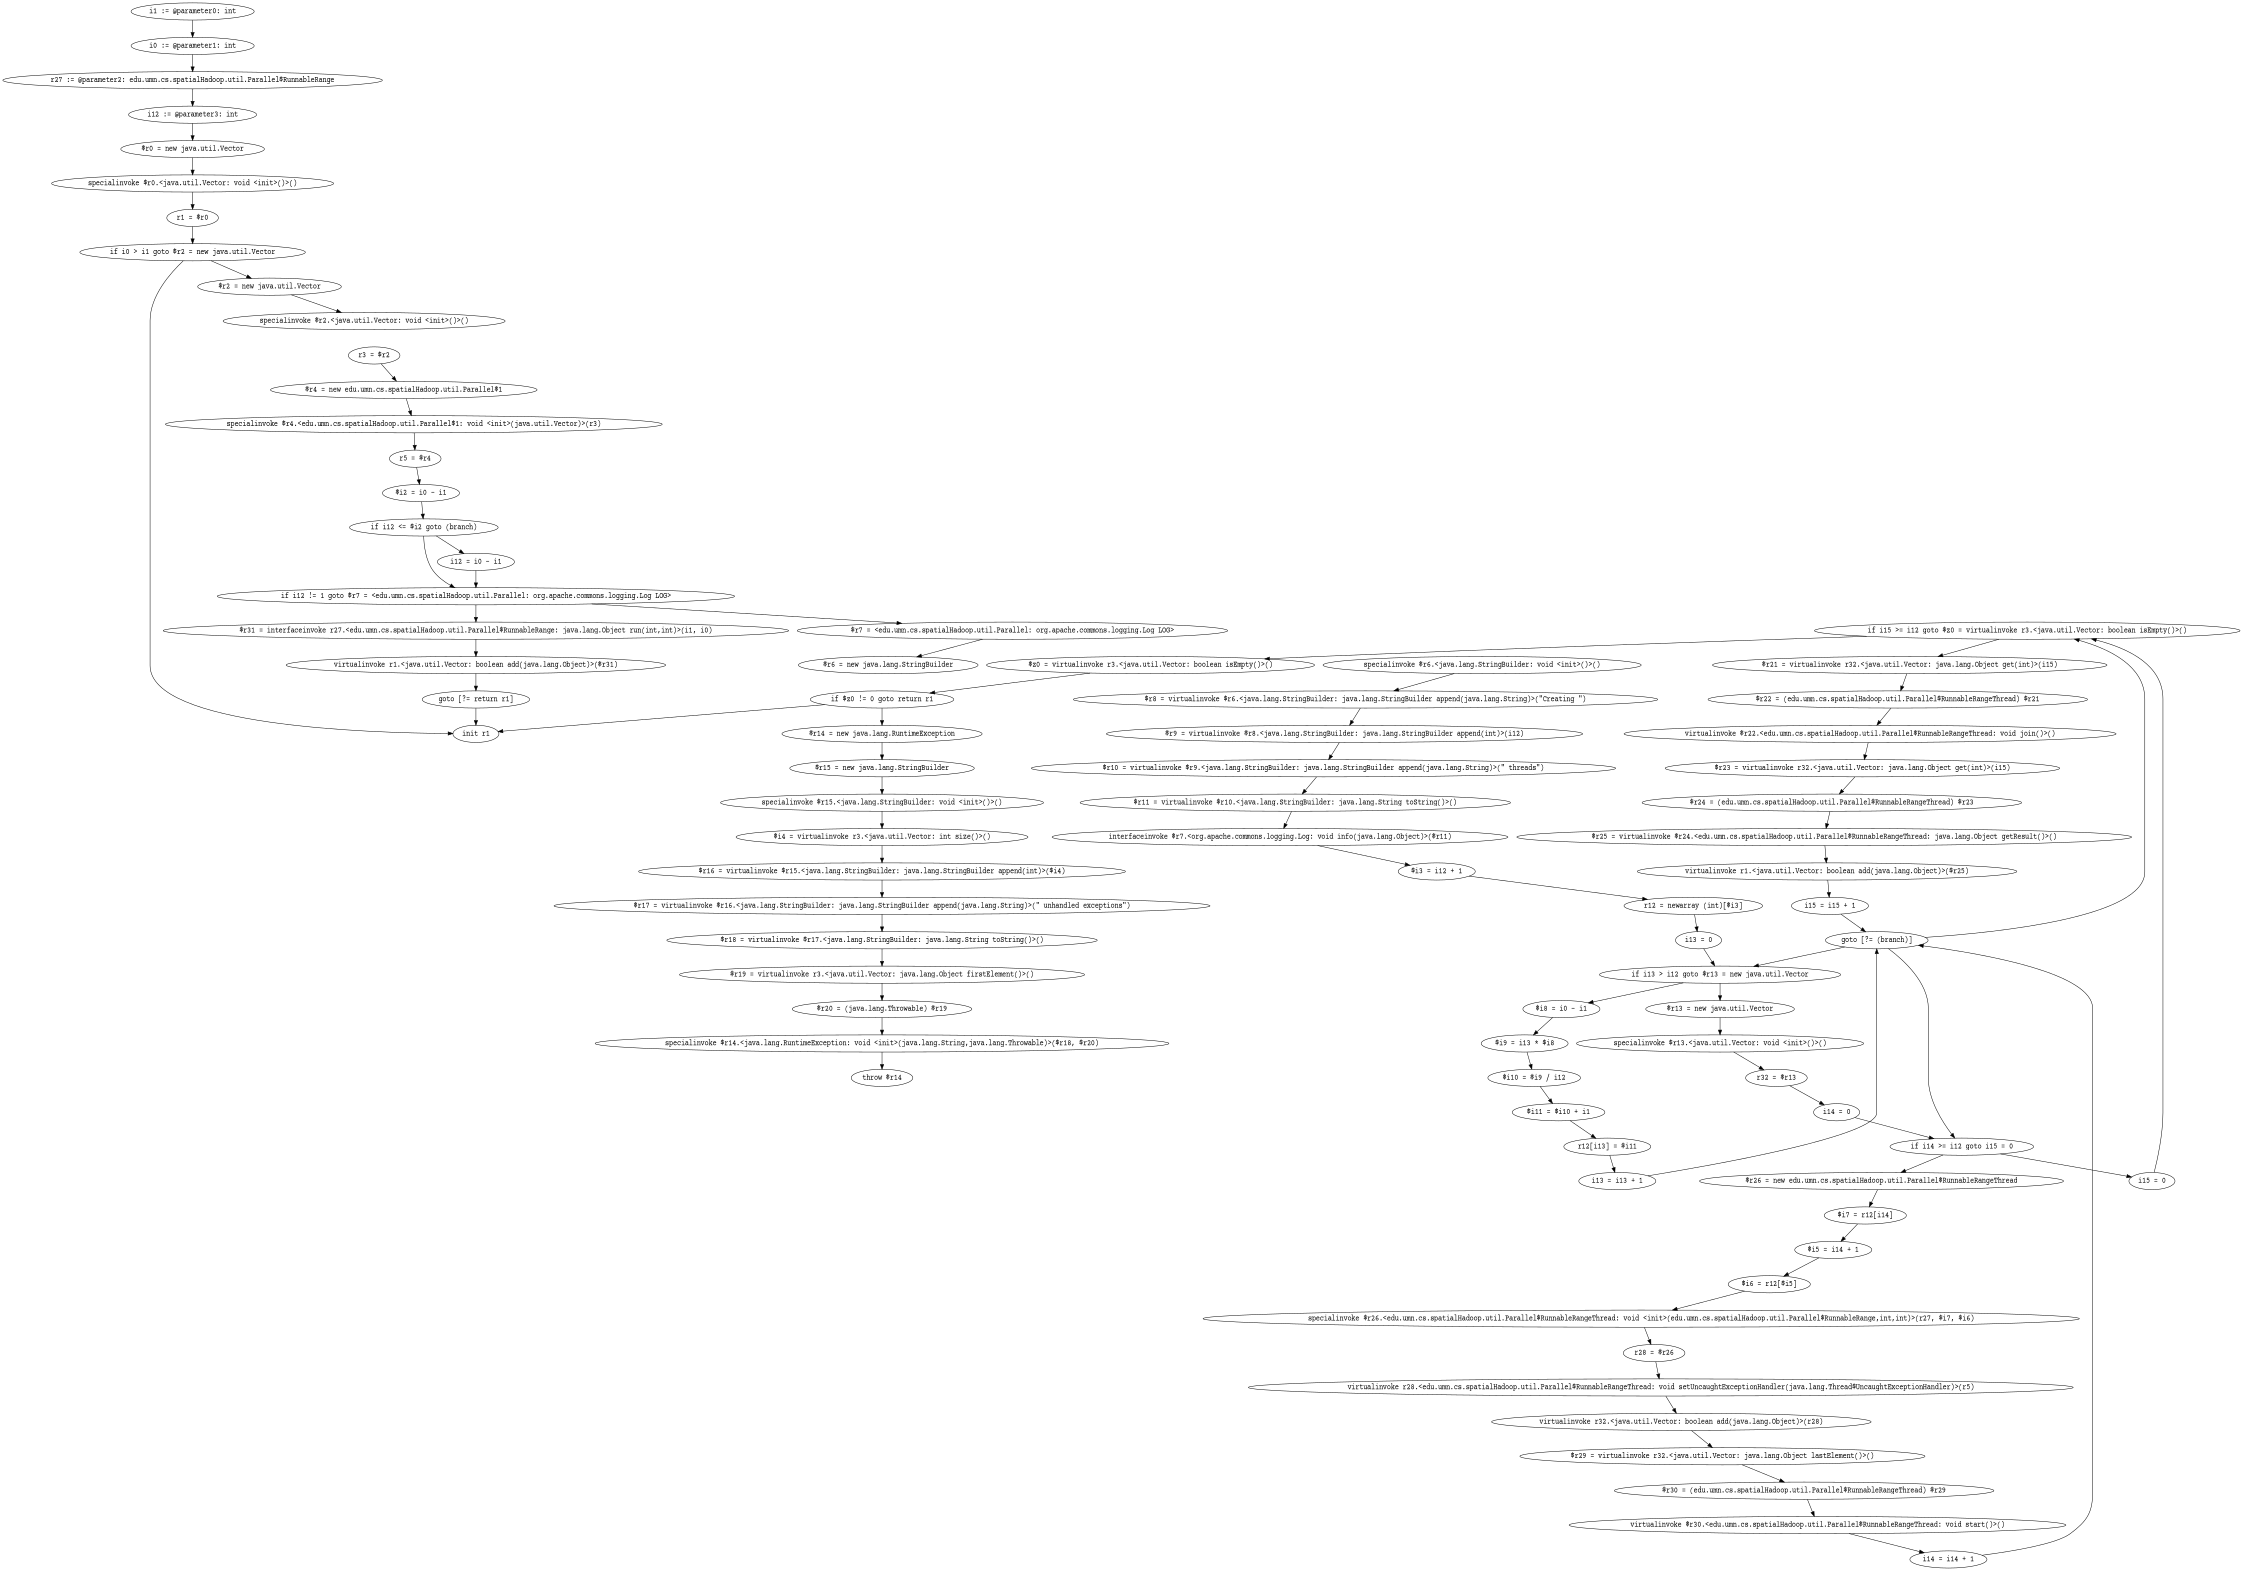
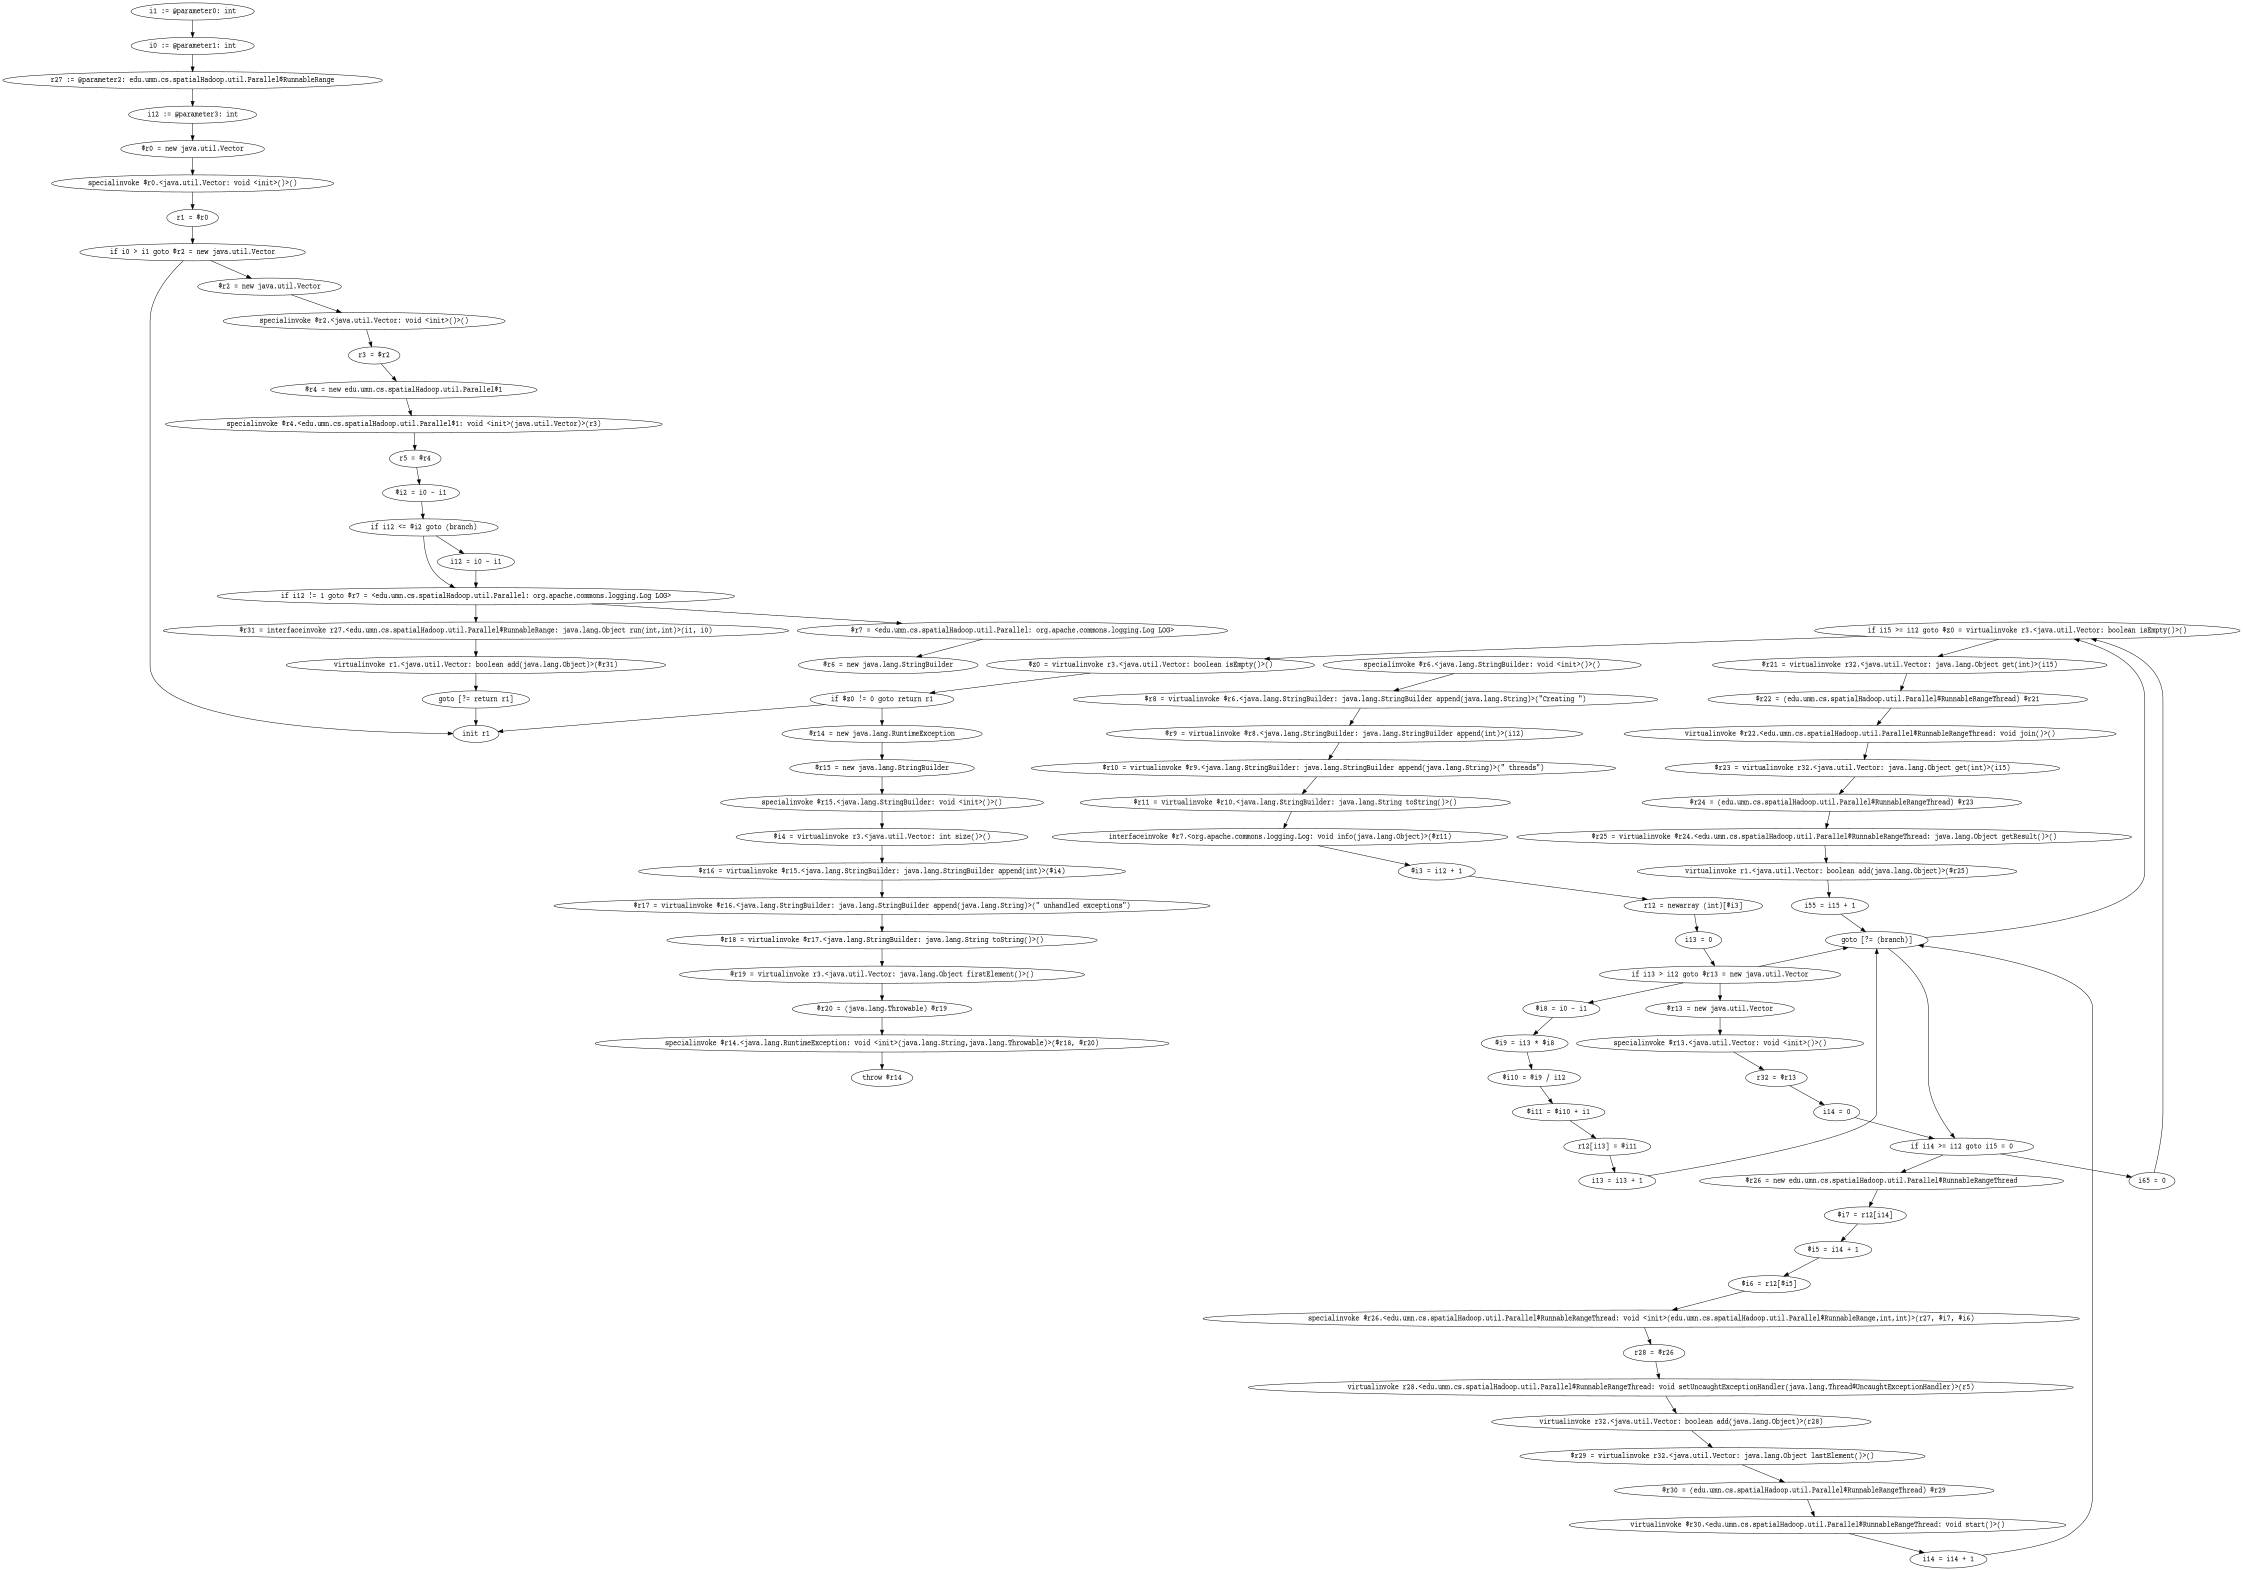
none -> (368, 336)
(1830, 906) -> (1830, 906)
(1802, 956) -> (1801, 958)
(2152, 1181) -> (2152, 1181)
